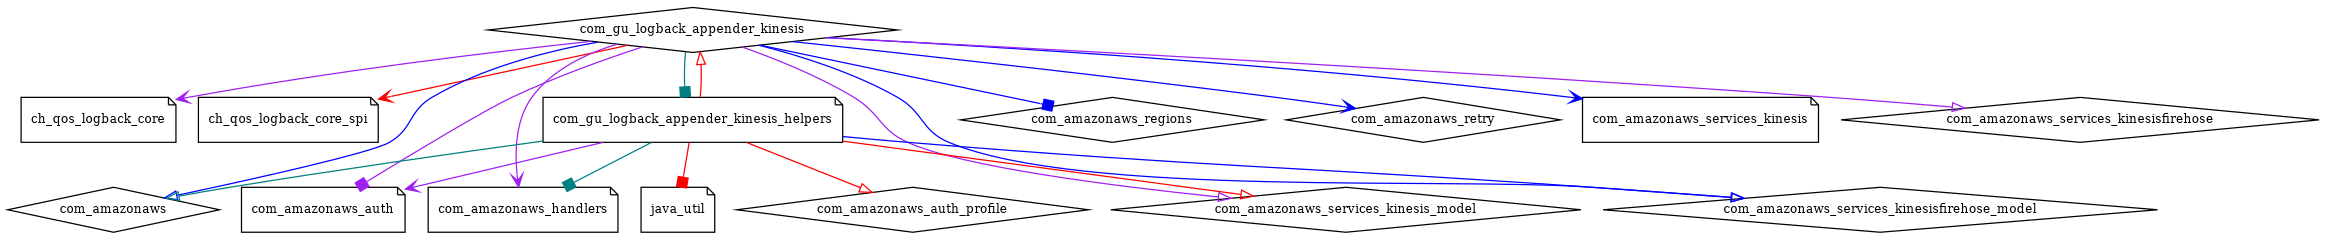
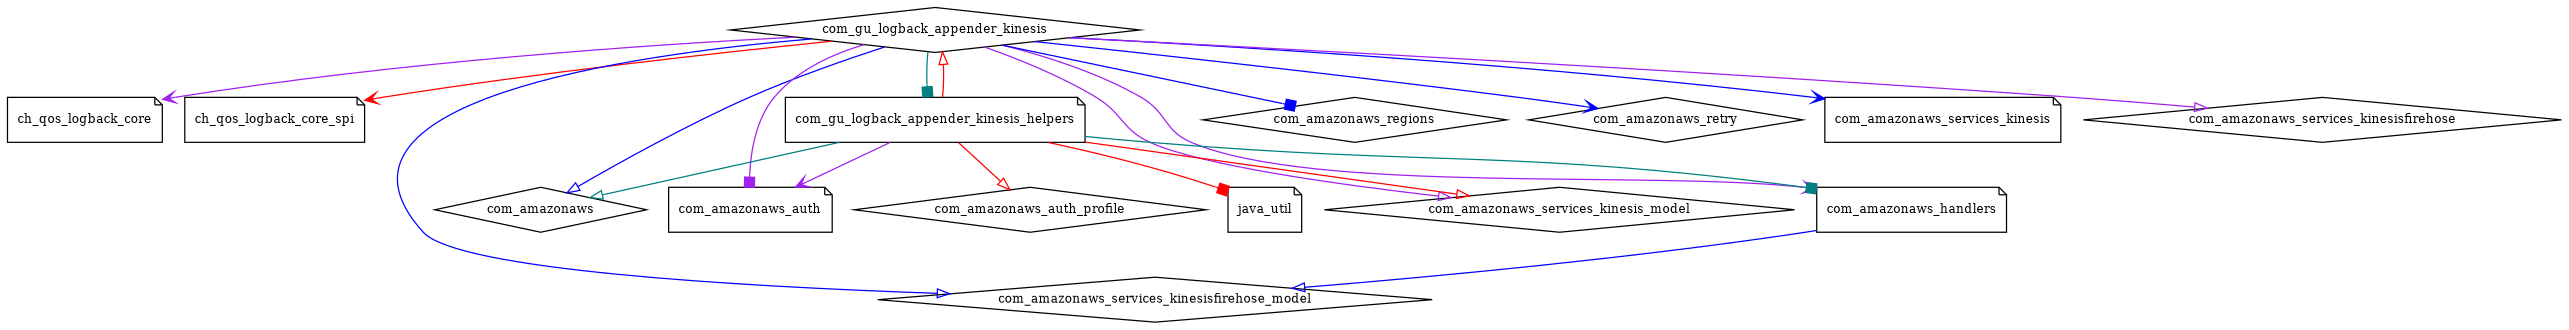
(1287, 168) -> (1561, 263)
